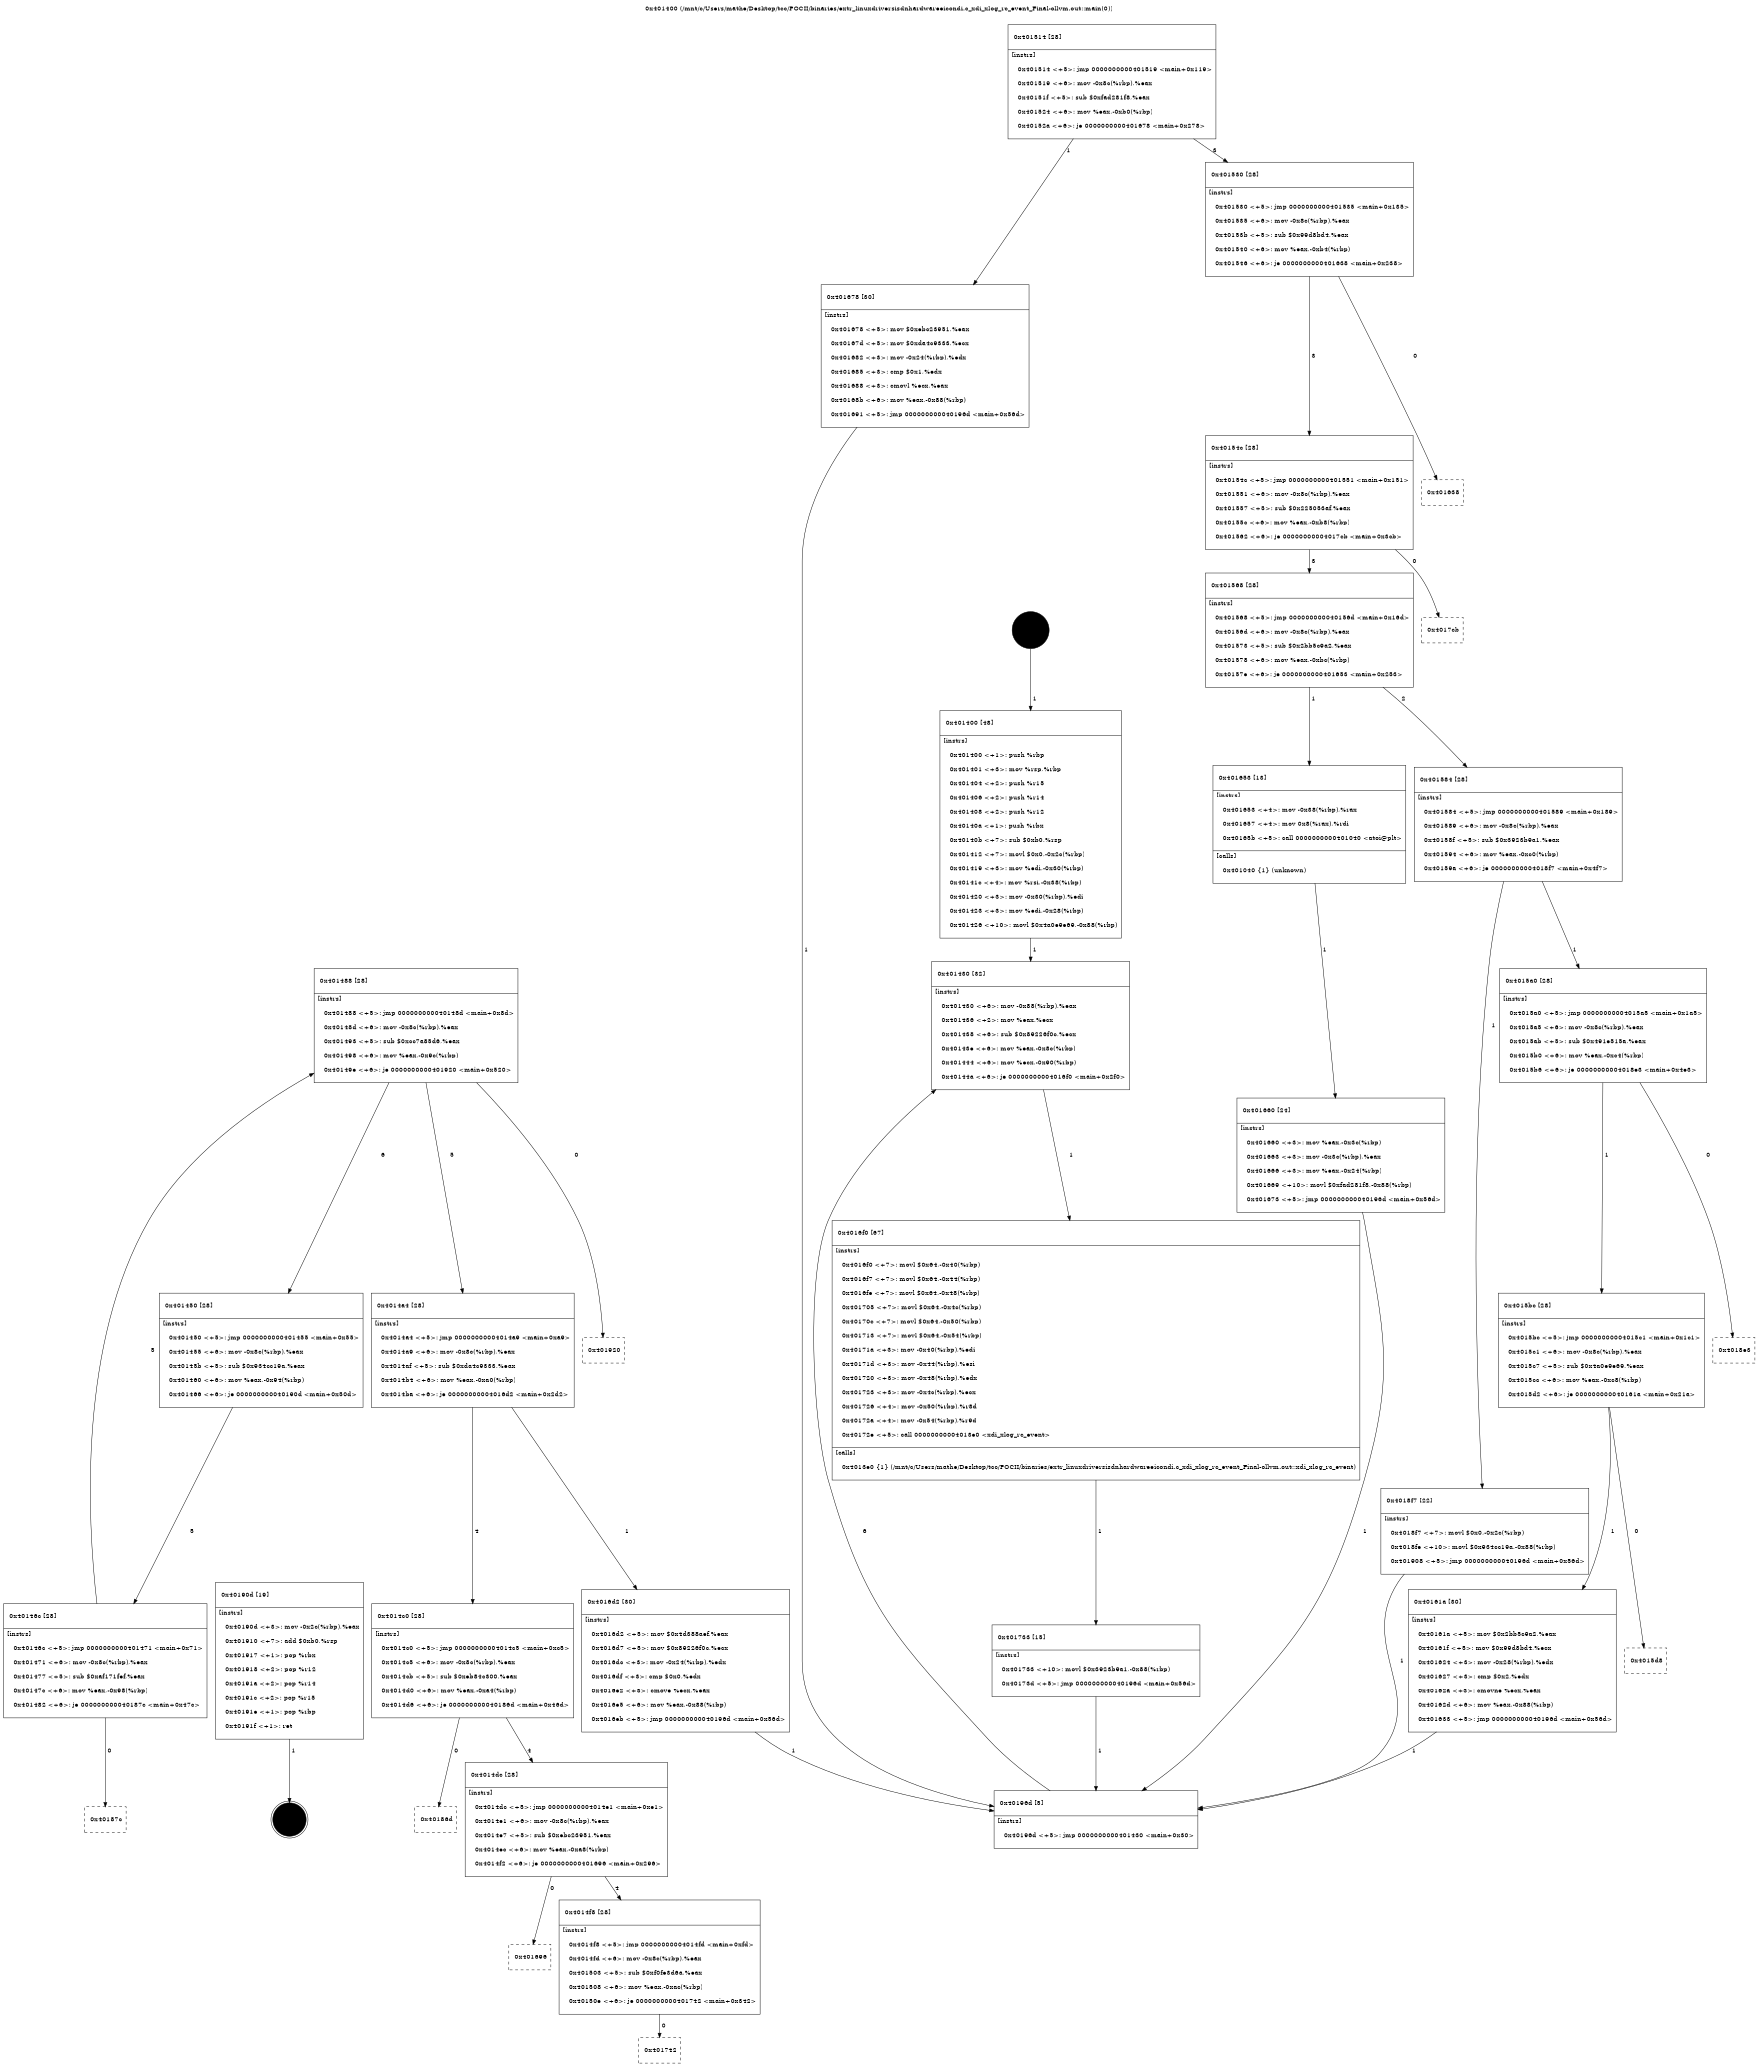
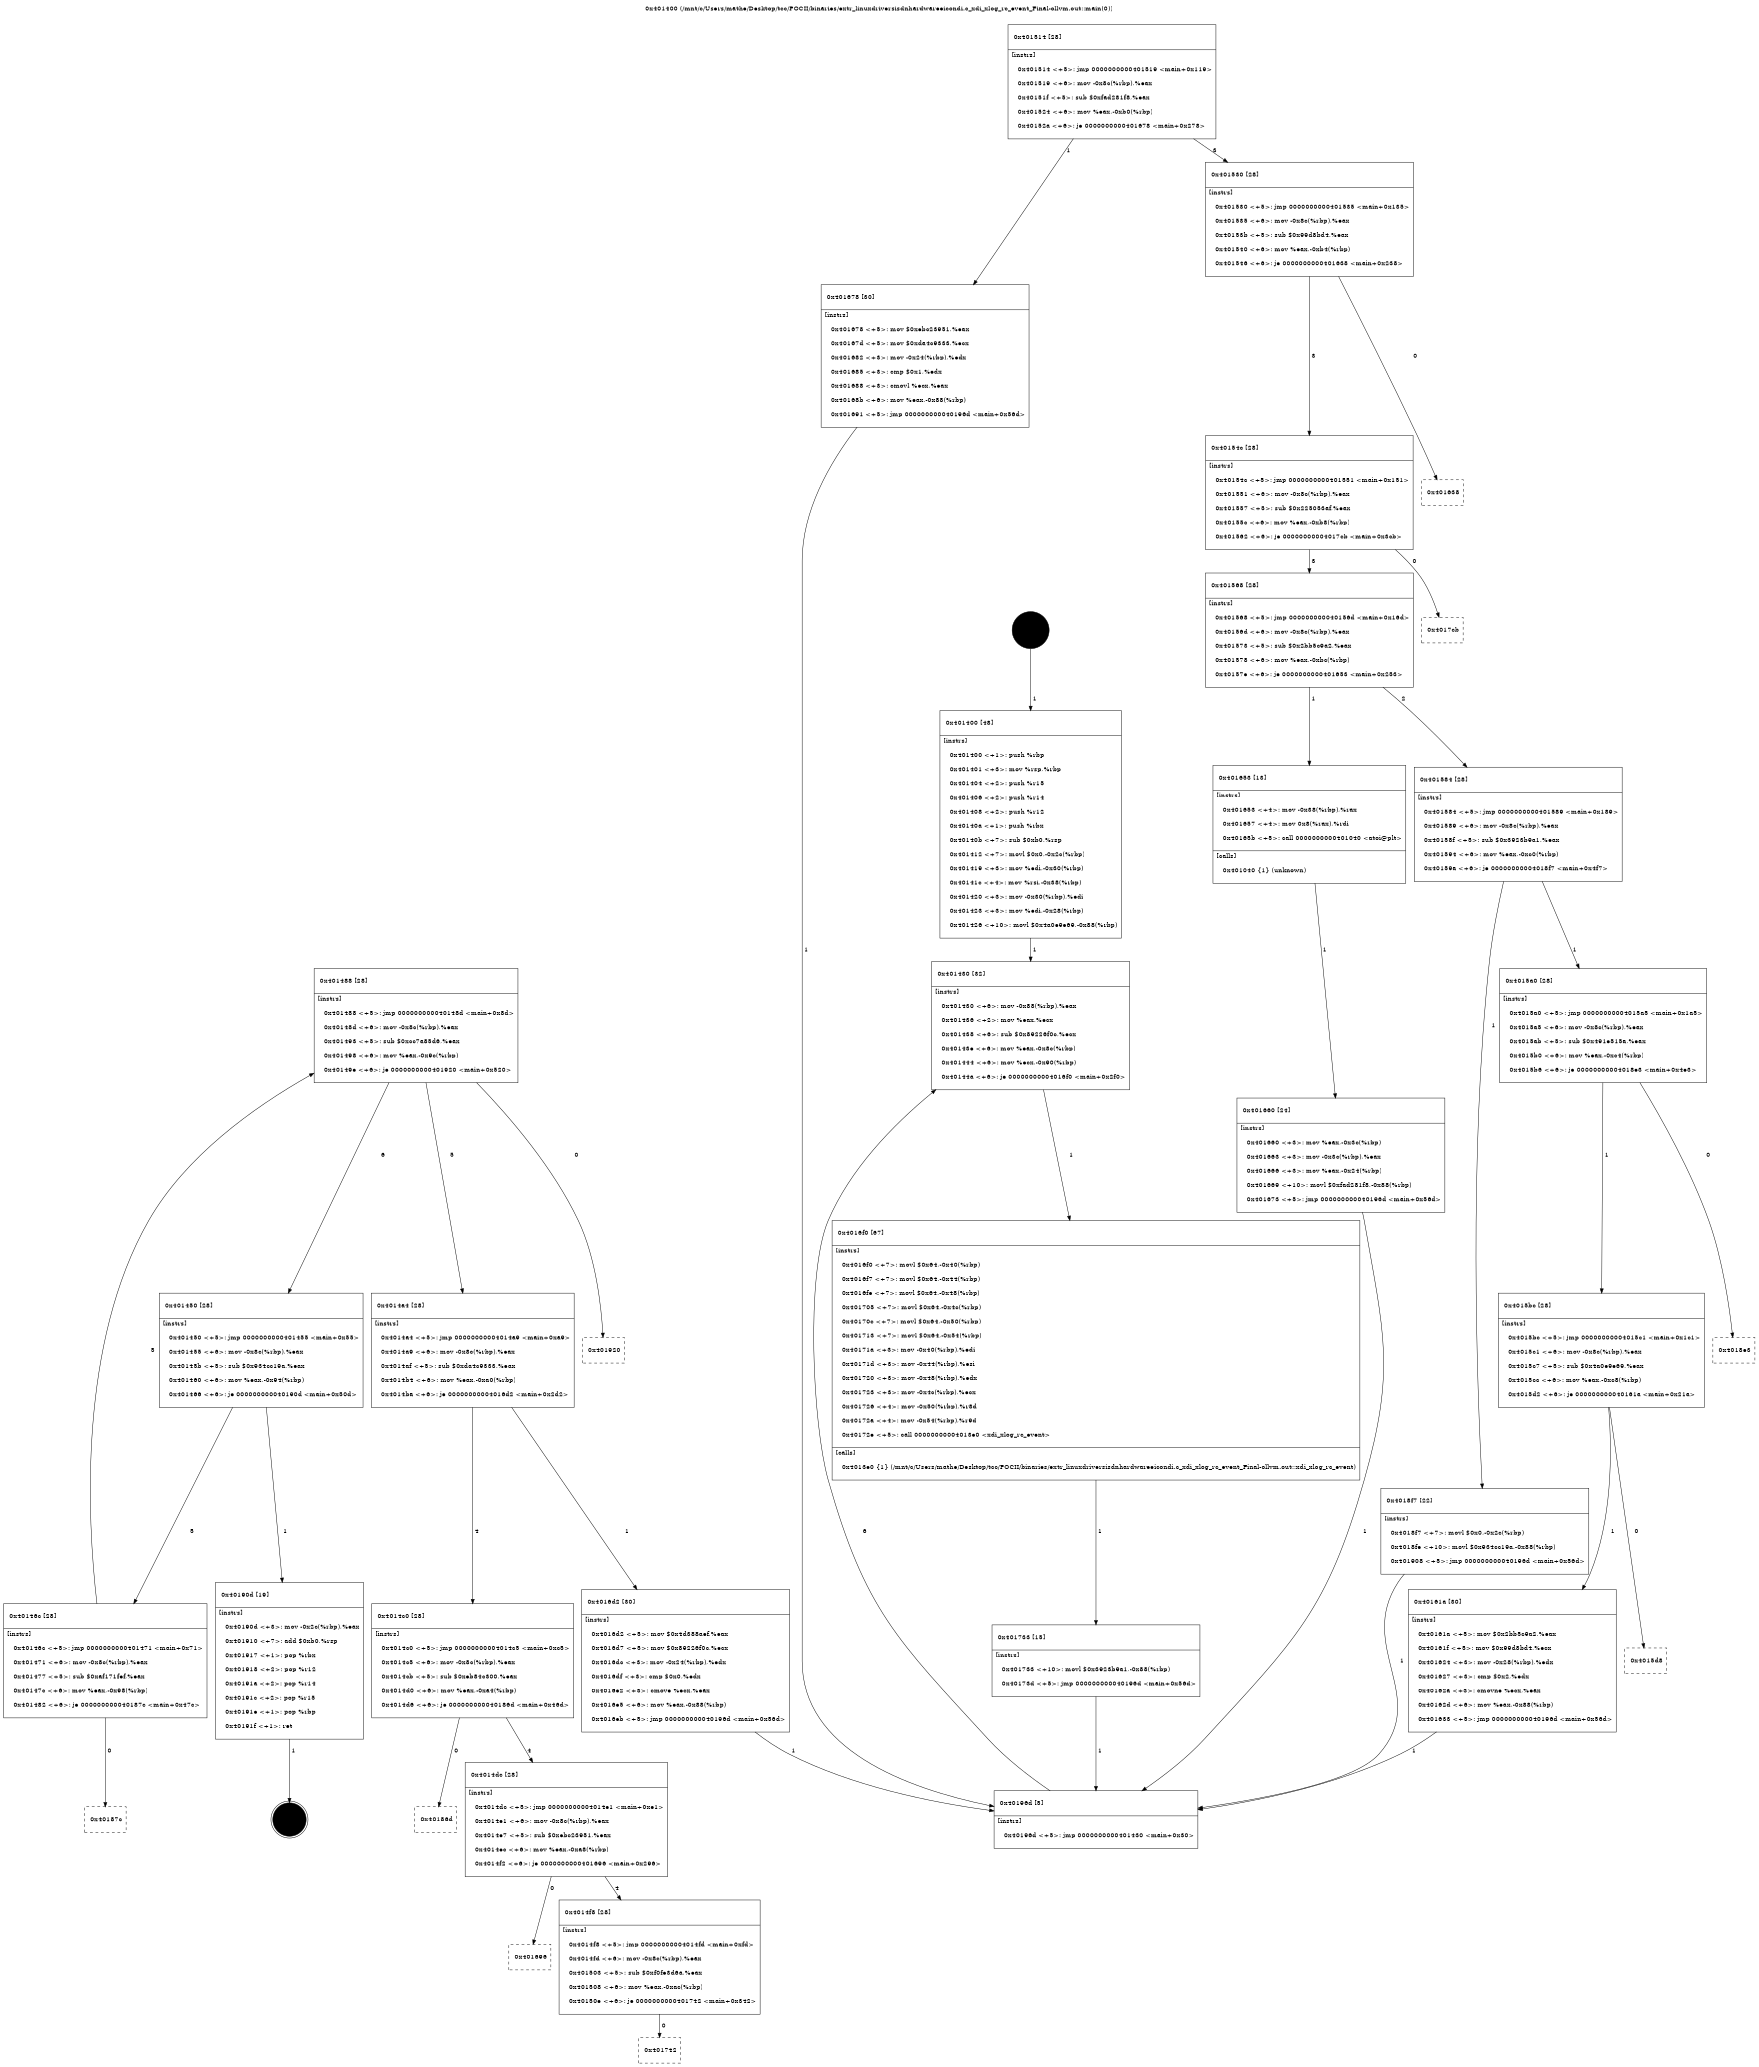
none -> (274, 1493)
